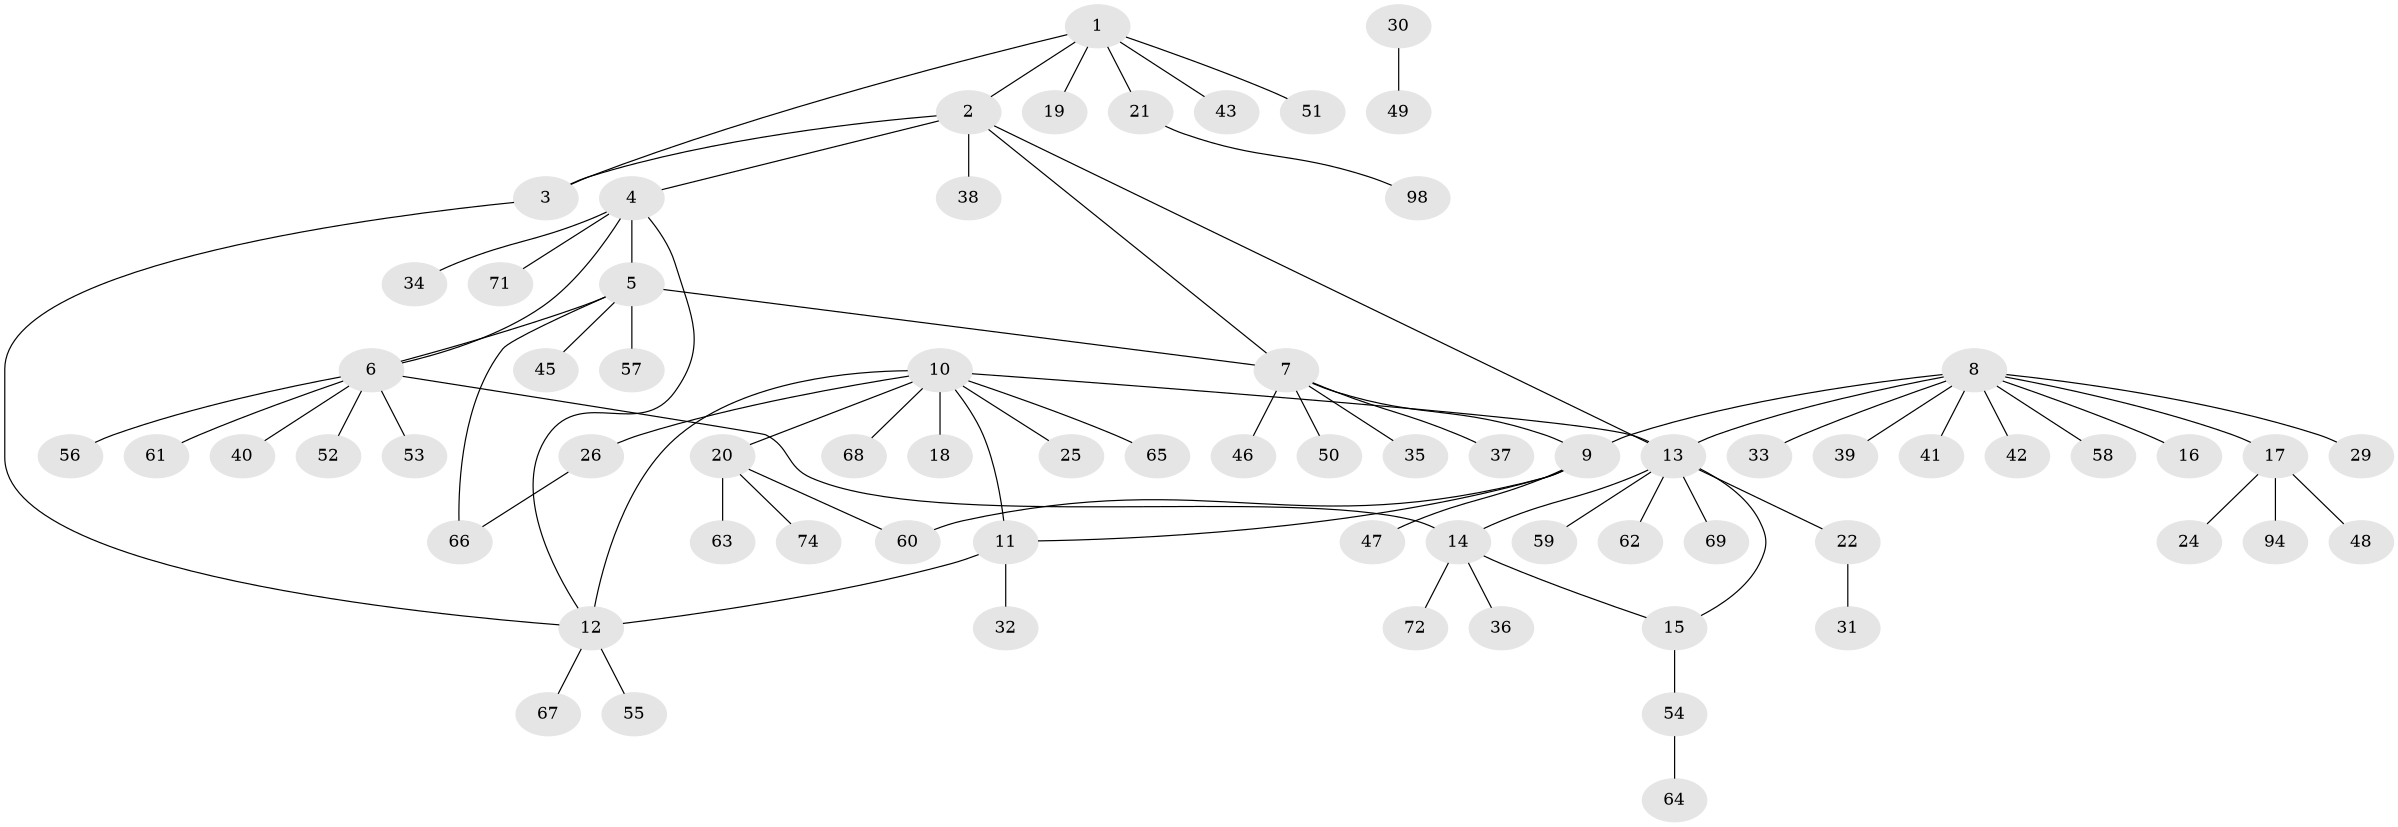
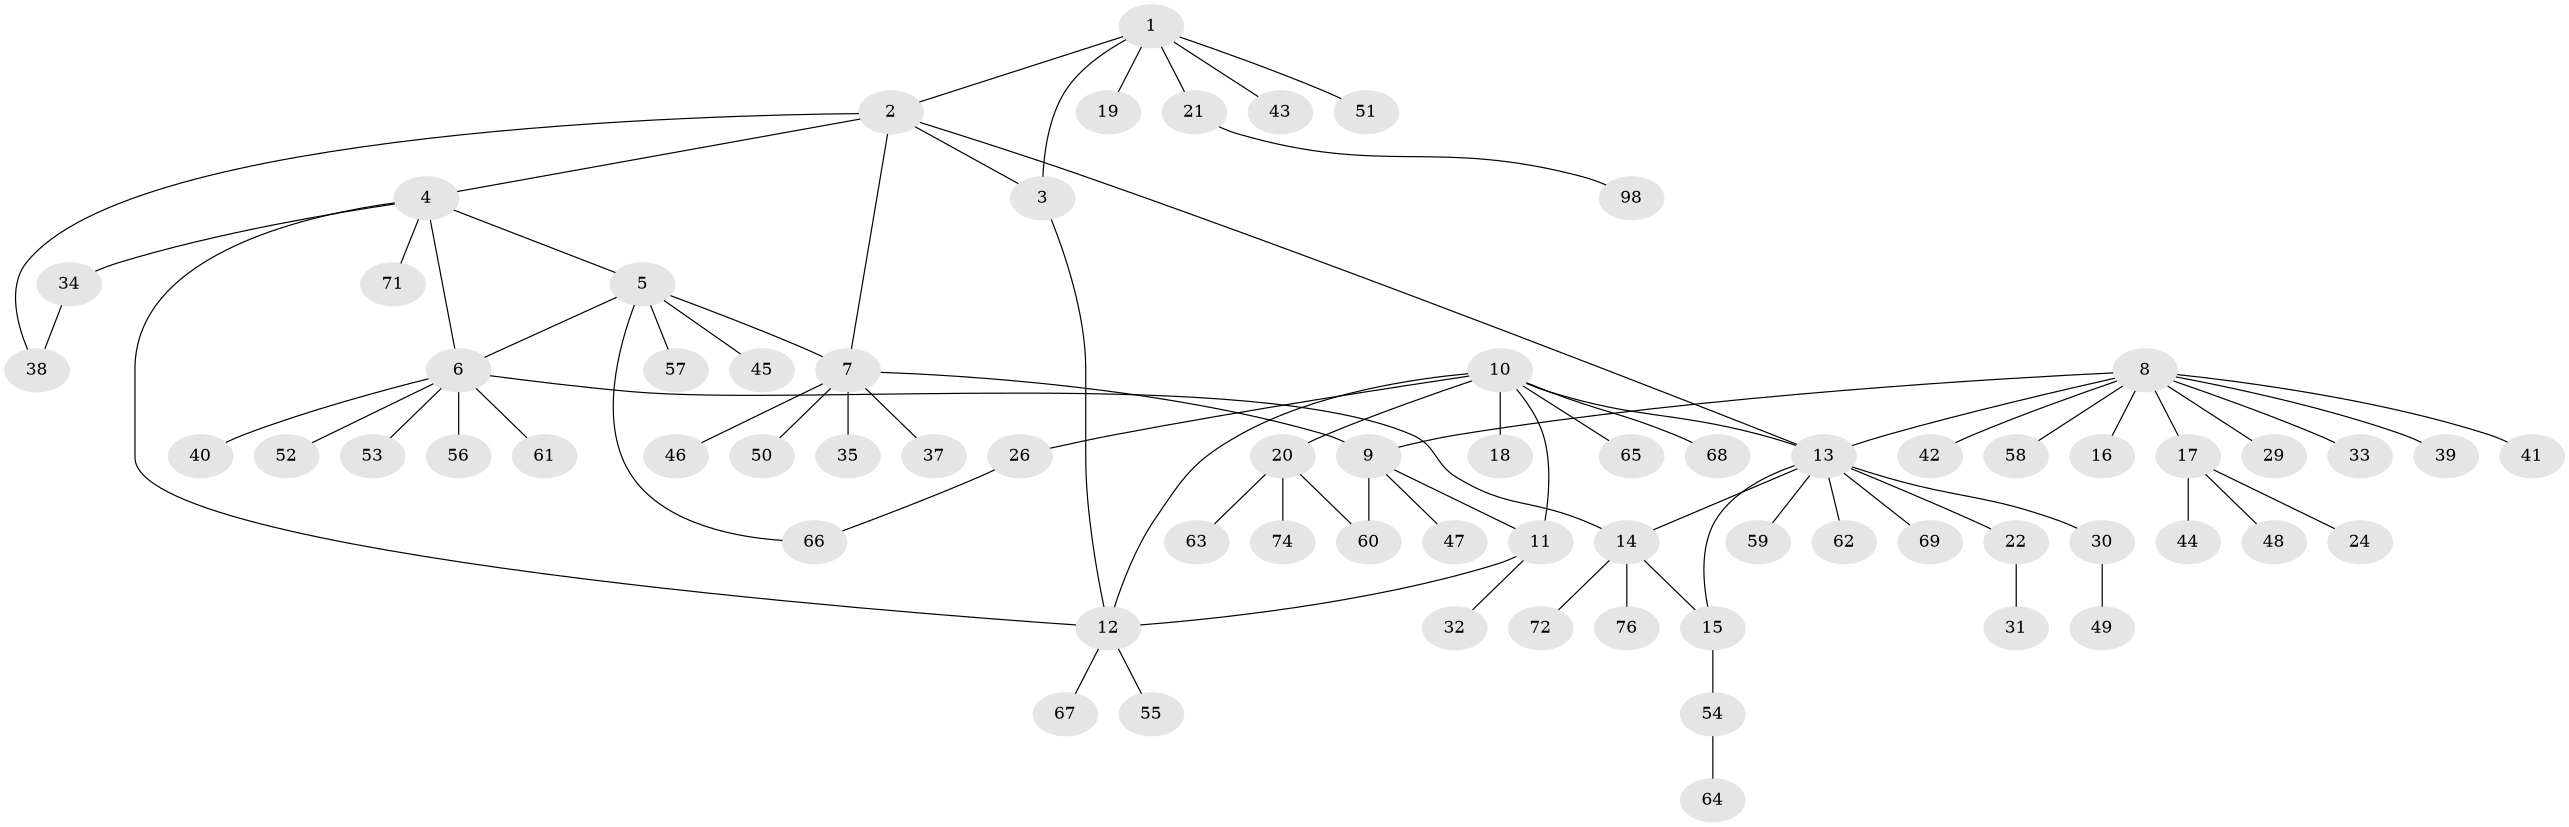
none -> (53, 327)
(1071, 456) -> none
none -> (1965, 496)
(2275, 542) -> (2188, 542)
(1501, 628) -> (1627, 628)
